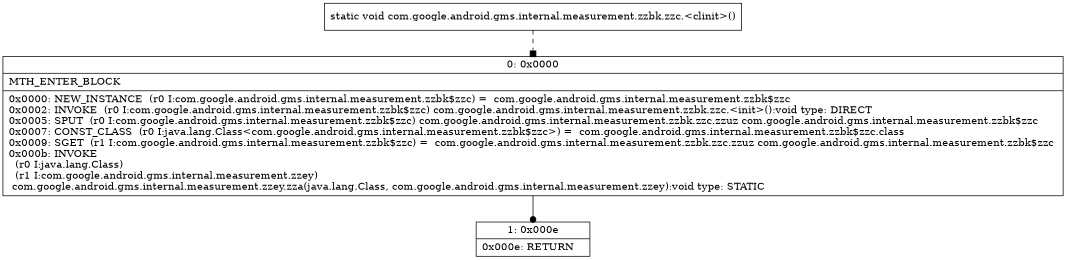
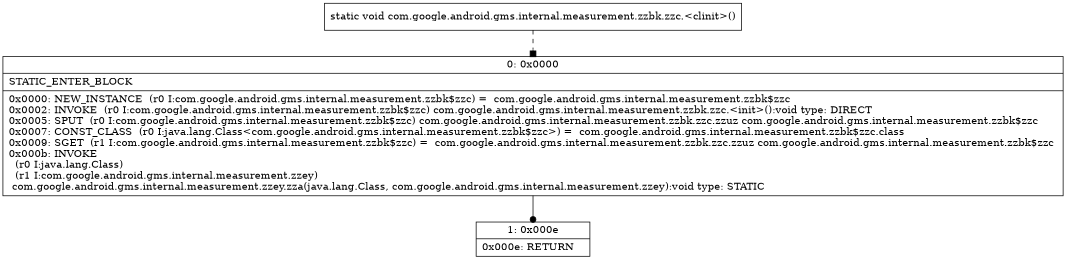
(65, 82) -> (71, 82)
